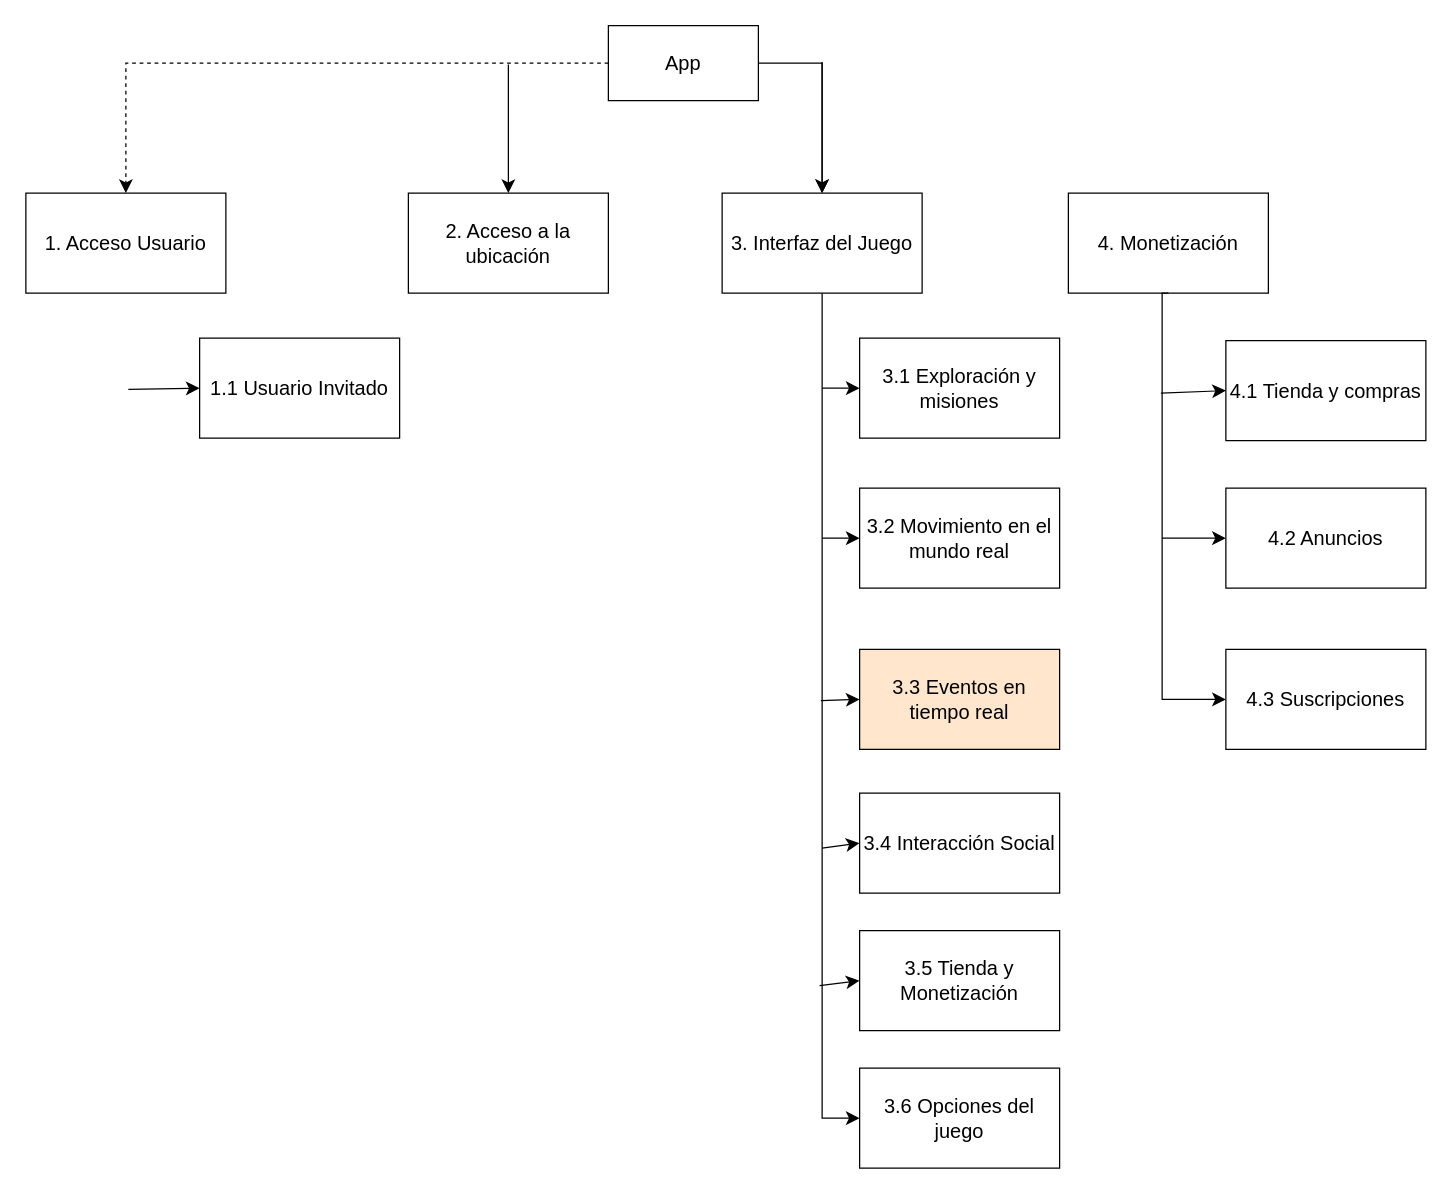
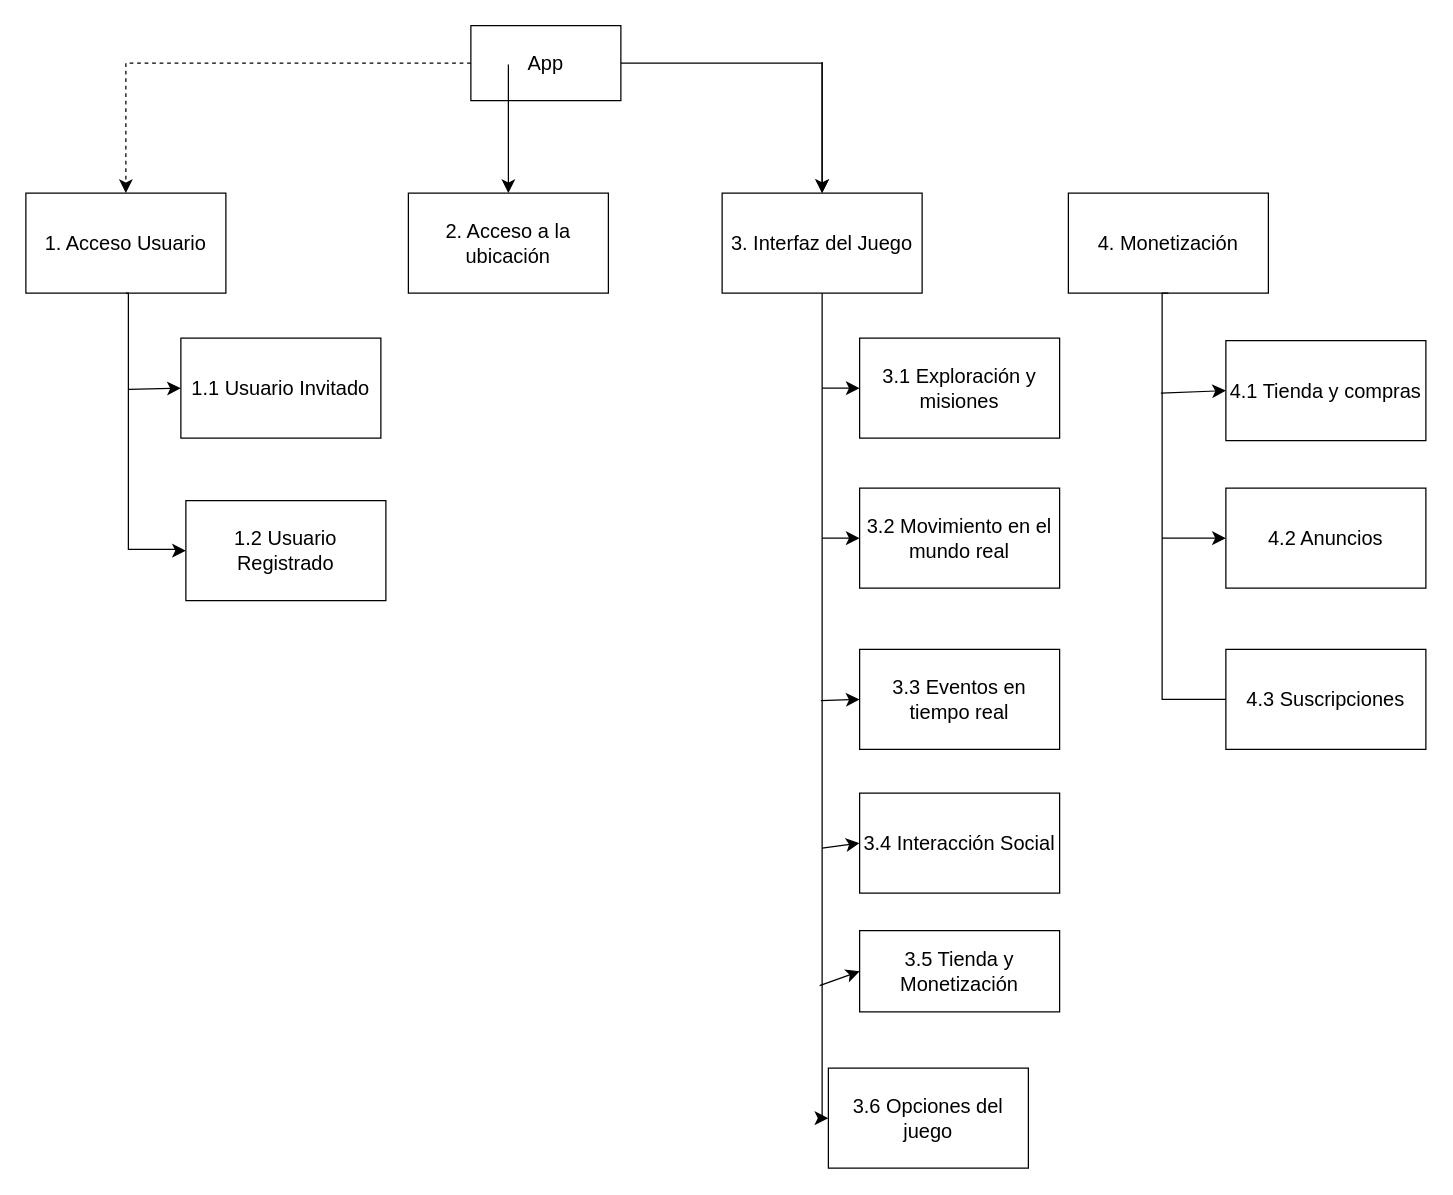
(683, 63) -> (546, 63)
(299, 388) -> (281, 388)
none -> (128, 448)
none -> (286, 551)
(959, 699) -> (959, 699)
(1214, 699) -> (1219, 699)
(959, 981) -> (959, 971)
(959, 1118) -> (928, 1118)
